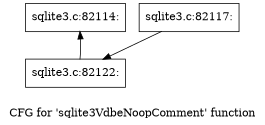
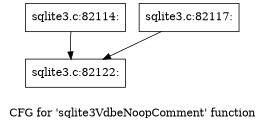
(81, 49) -> (70, 42)
